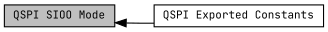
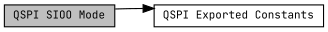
(140, 23) -> (129, 9)
